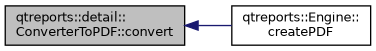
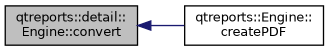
(95, 26) -> (71, 26)
